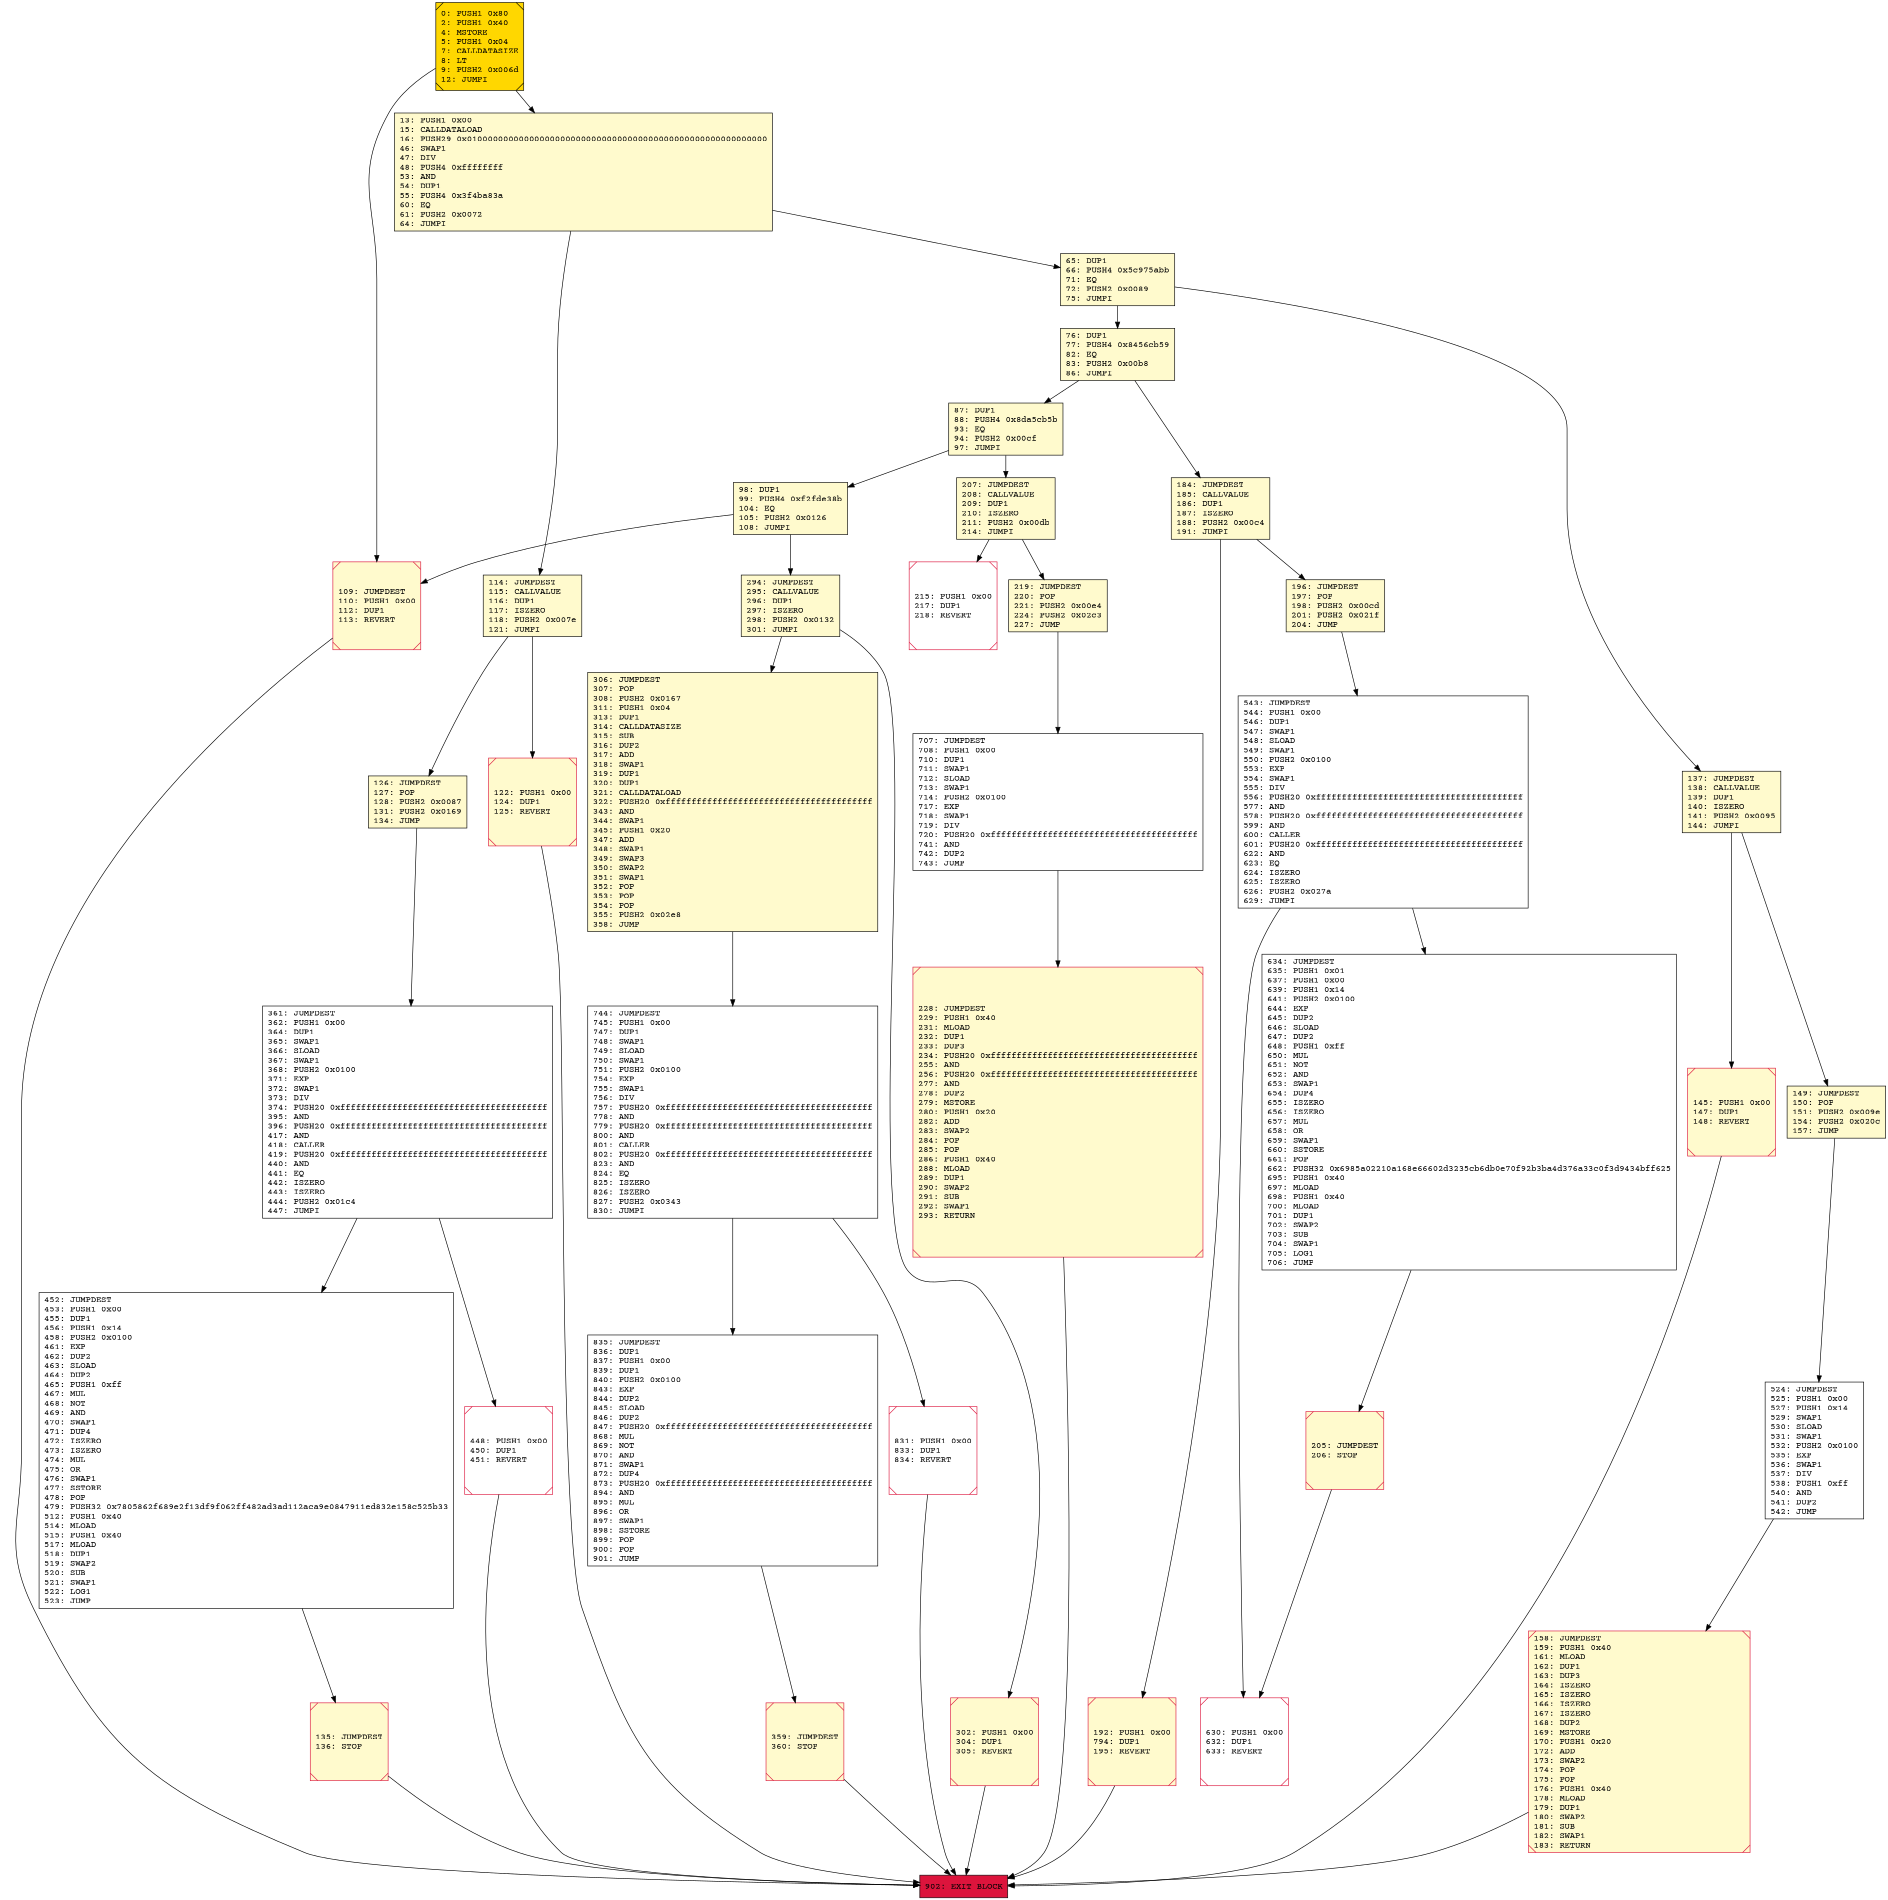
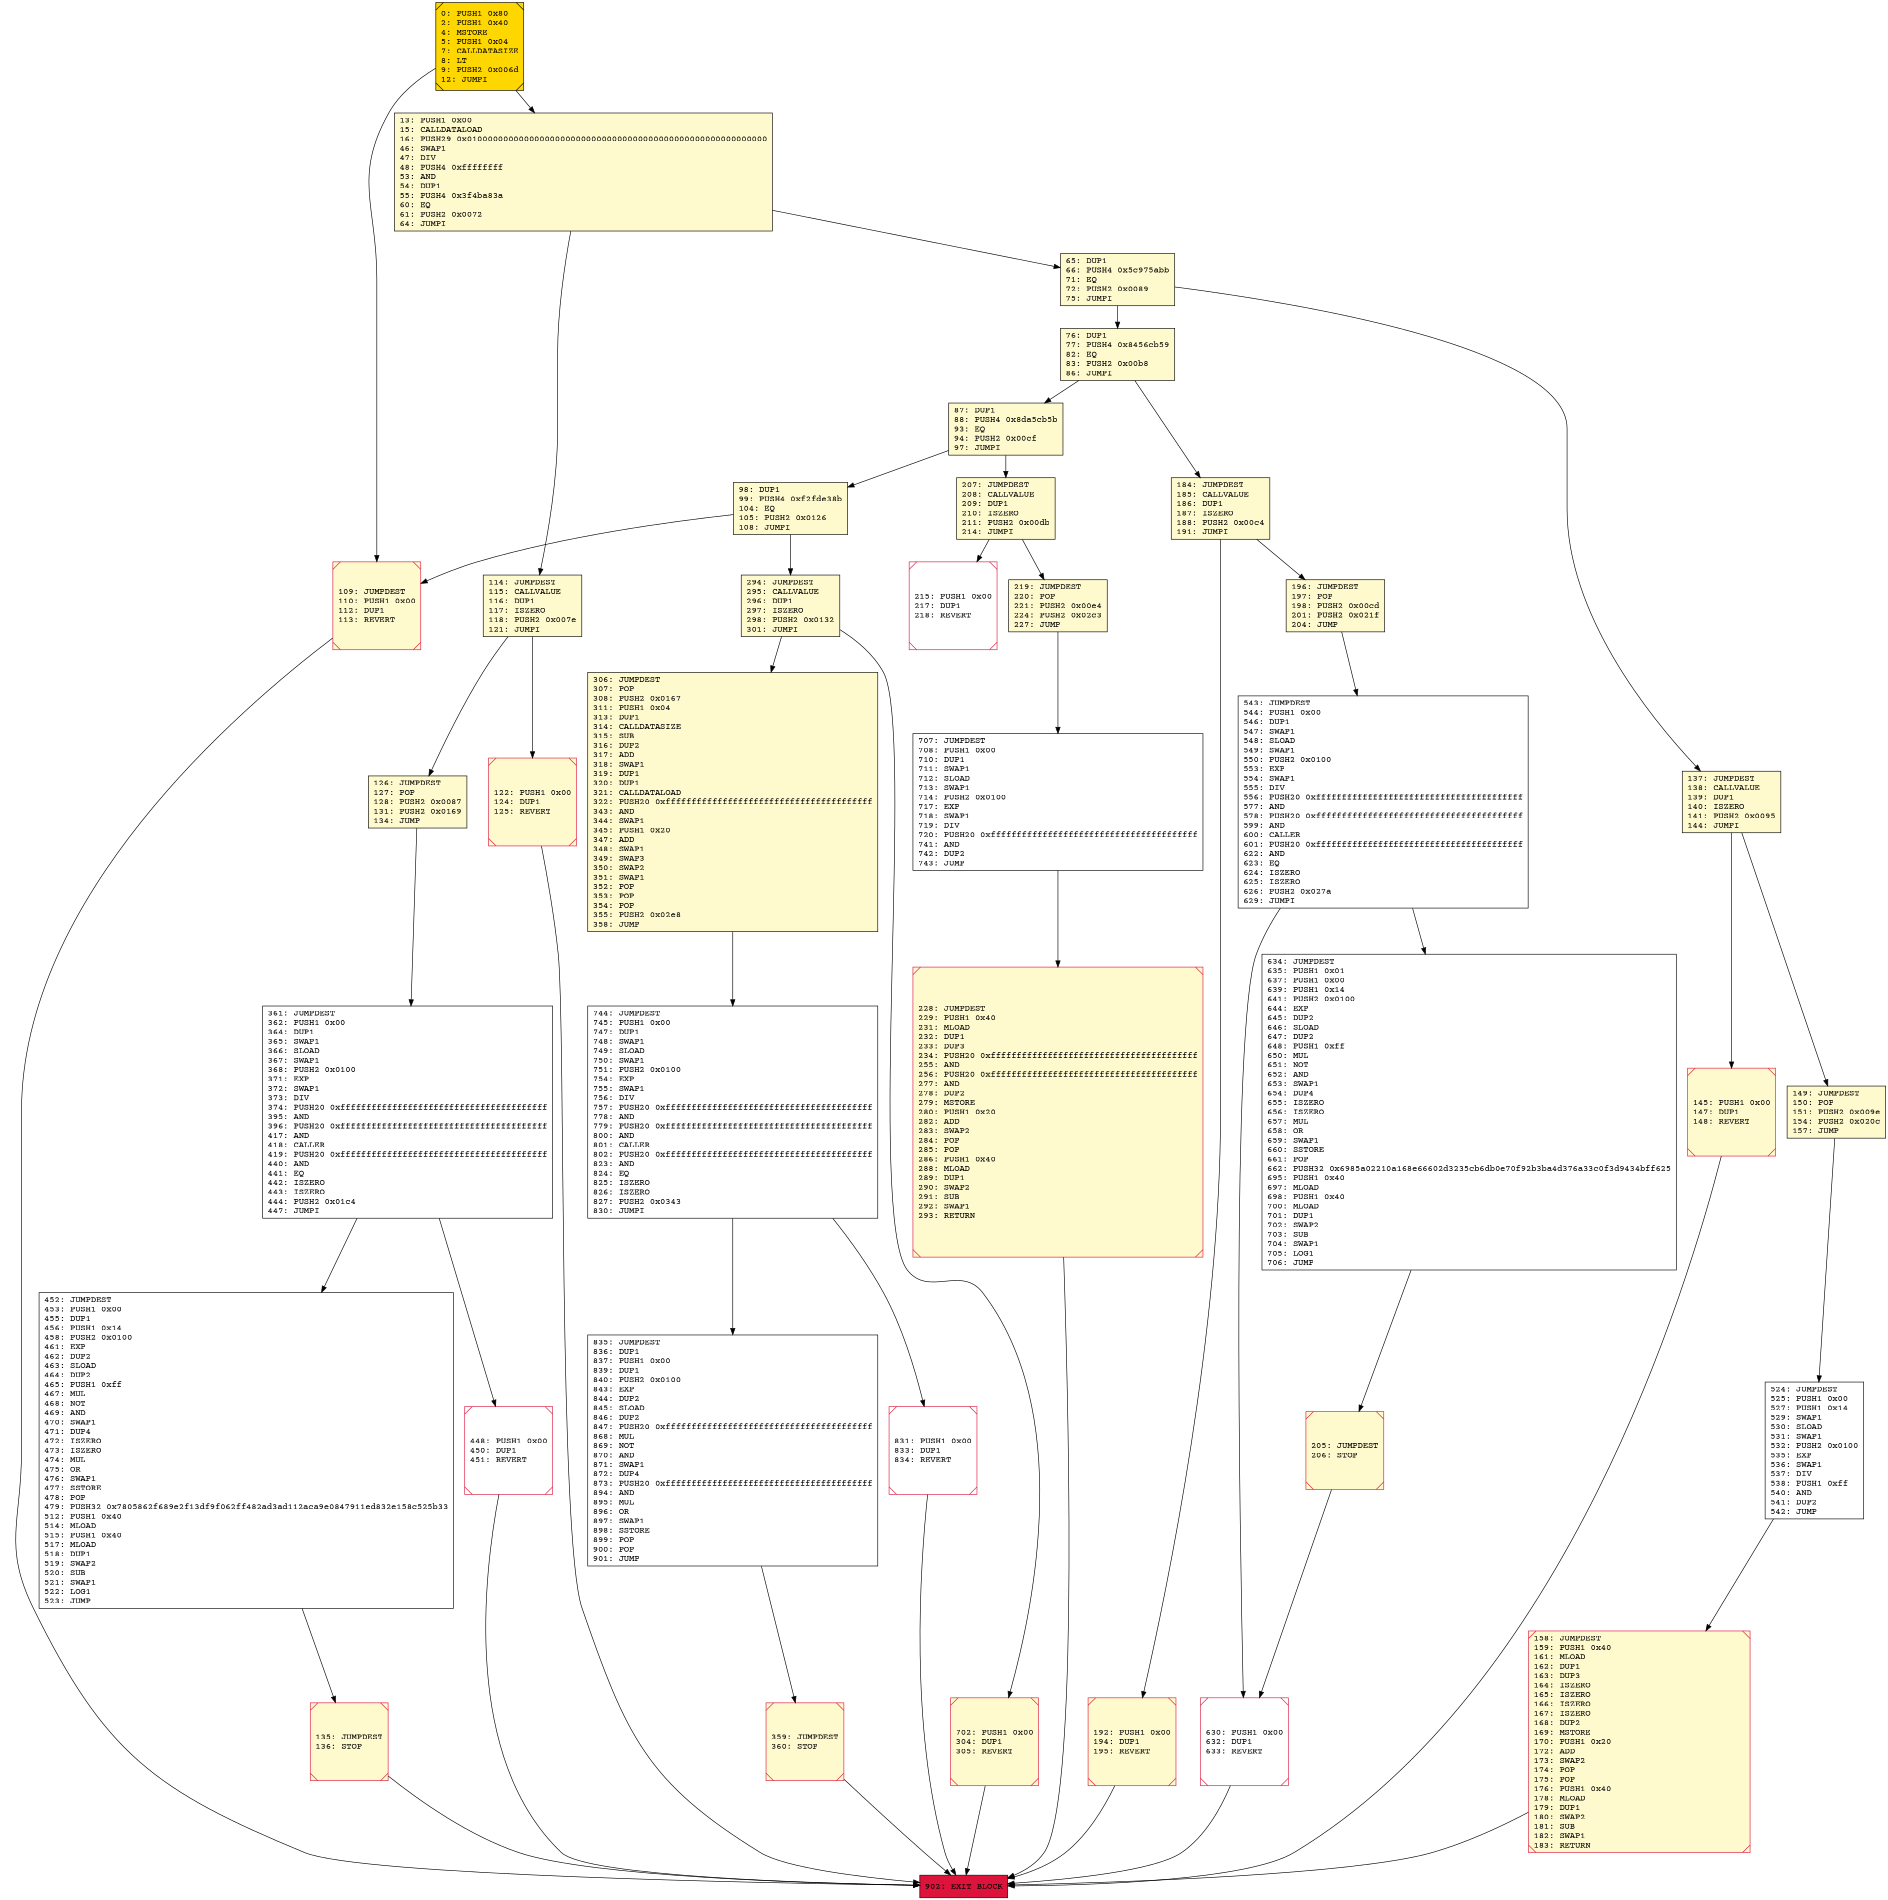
(995, 1742) -> (995, 1742)
(1132, 1742) -> (1132, 1742)
none -> (1141, 1867)
